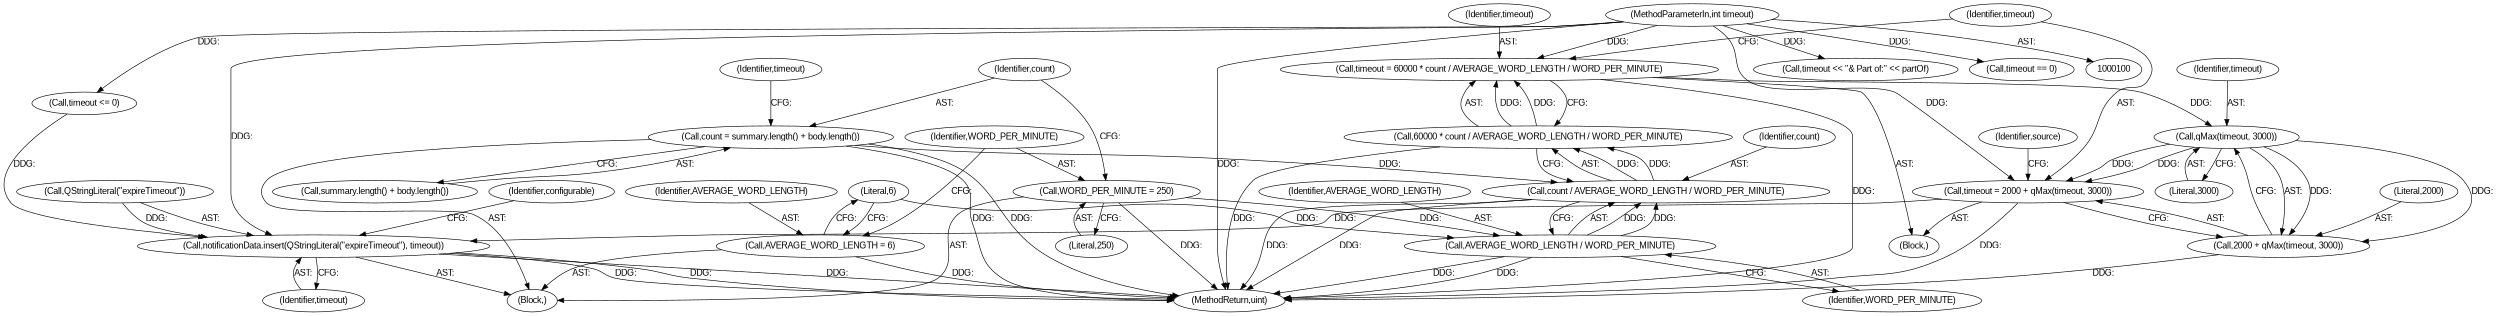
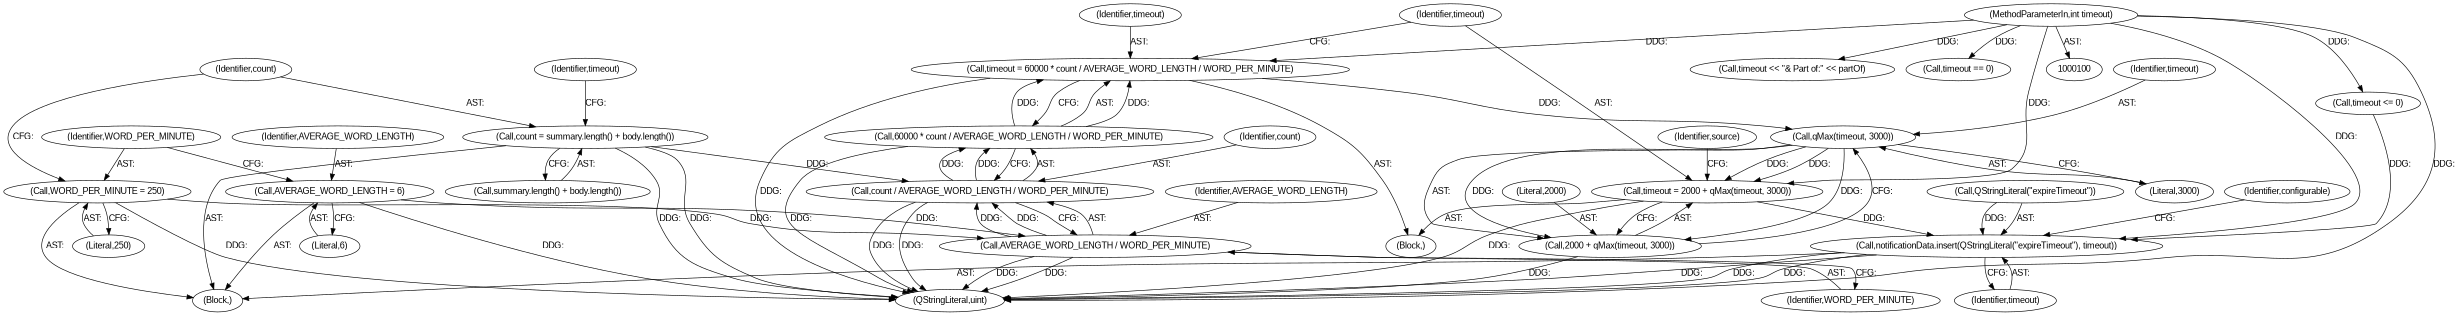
(1175, 204) -> (710, 209)
(879, 219) -> (321, 219)
(1229, 301) -> (950, 301)
